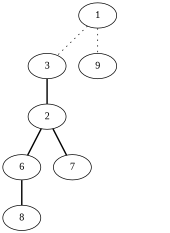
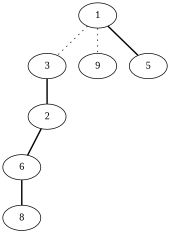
none -> (148, 66)
(72, 167) -> none
